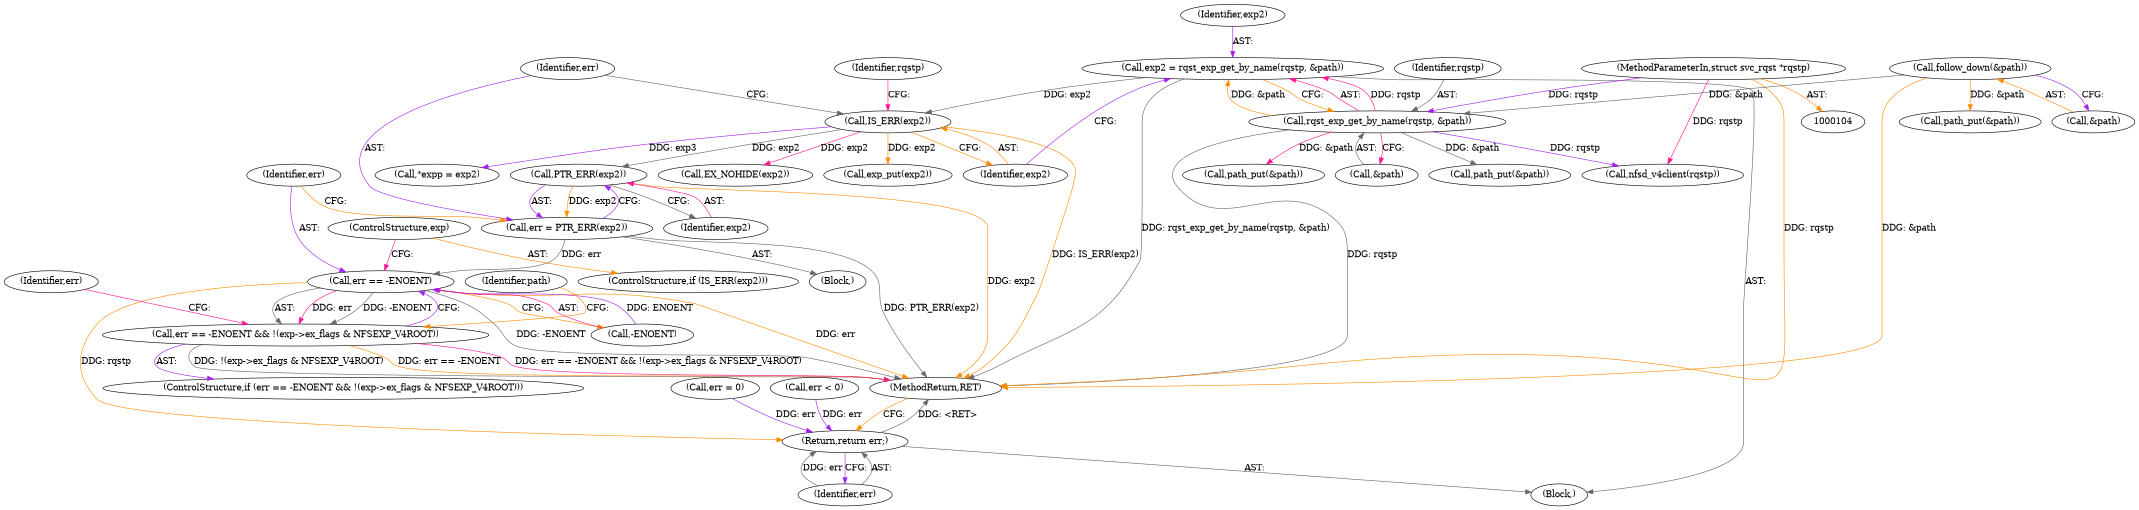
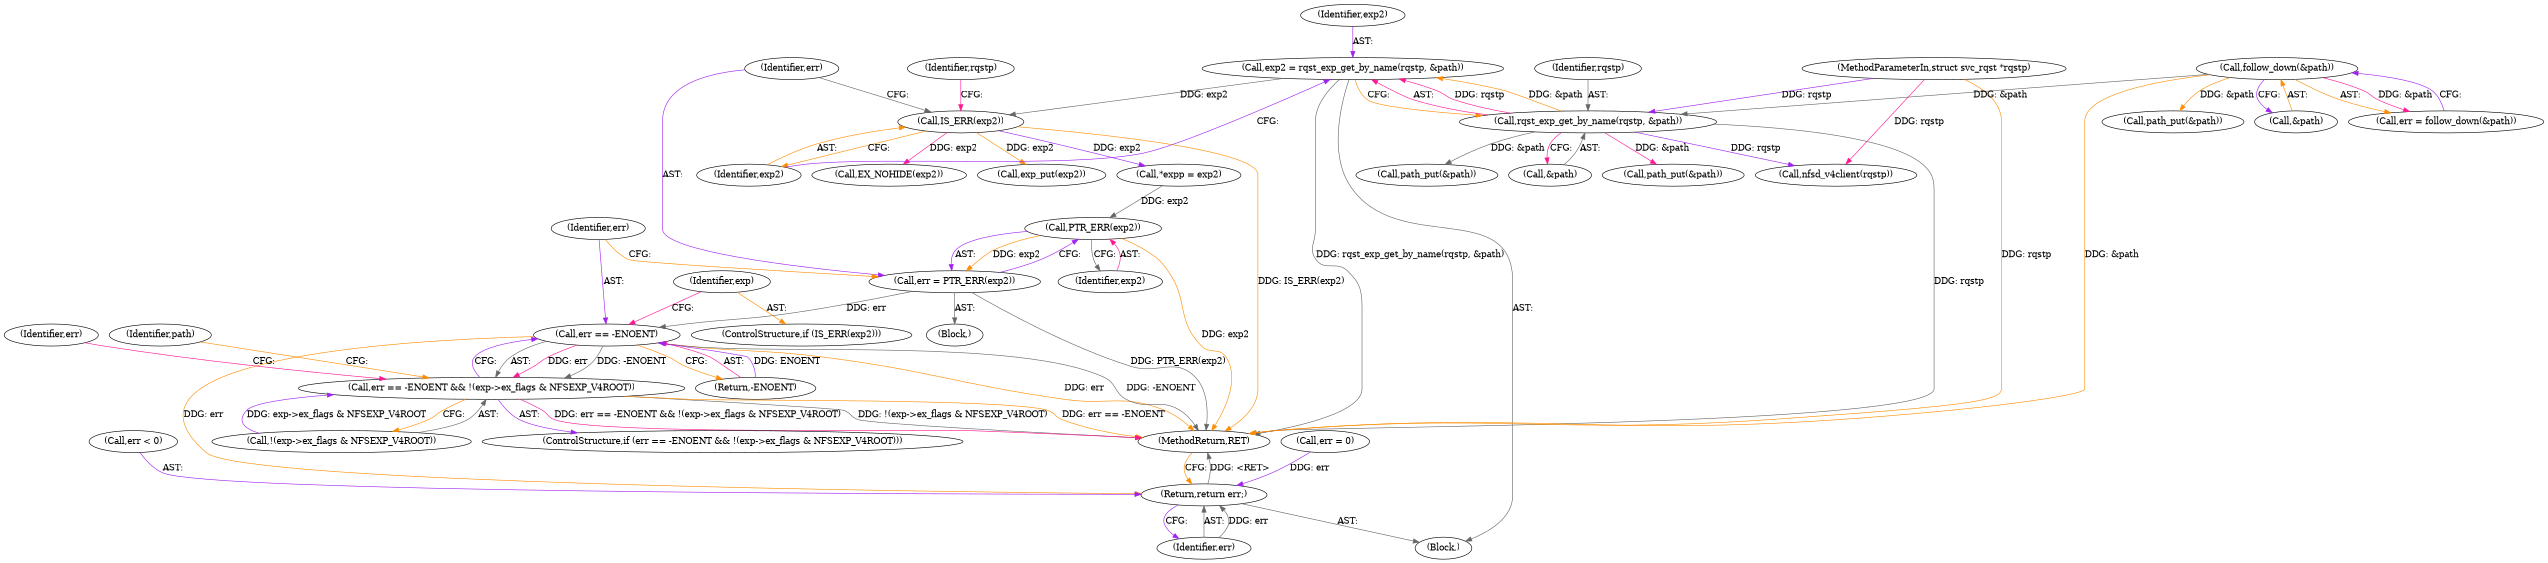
(1833, 122) -> none
none -> (2446, 122)
(735, 147) -> (1139, 200)
(673, 149) -> (1117, 149)
(399, 228) -> (722, 282)
(642, 335) -> (756, 388)
(106, 362) -> (203, 415)
(842, 415) -> (174, 468)
none -> (342, 442)
